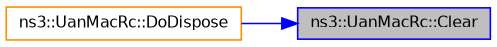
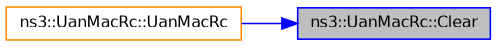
(124, 24) -> (124, 24)
